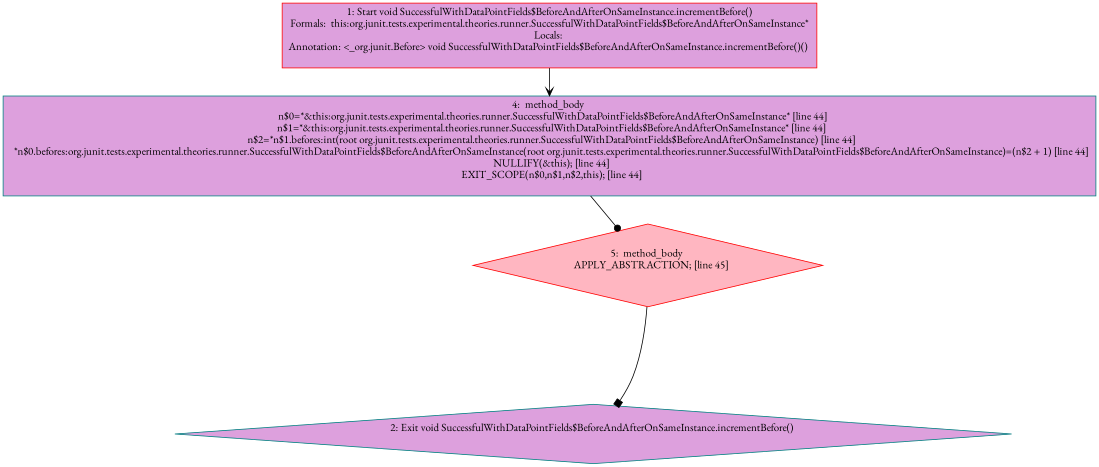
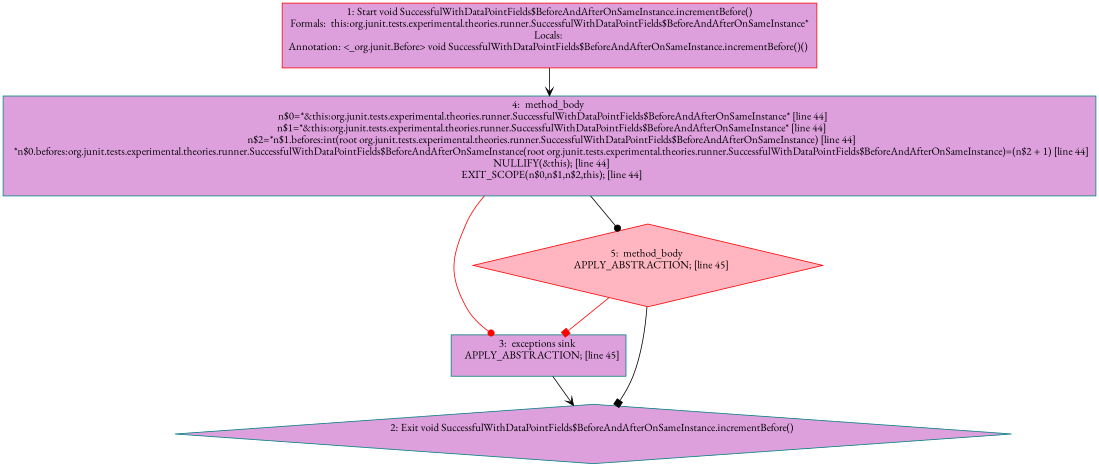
none -> (539, 356)
